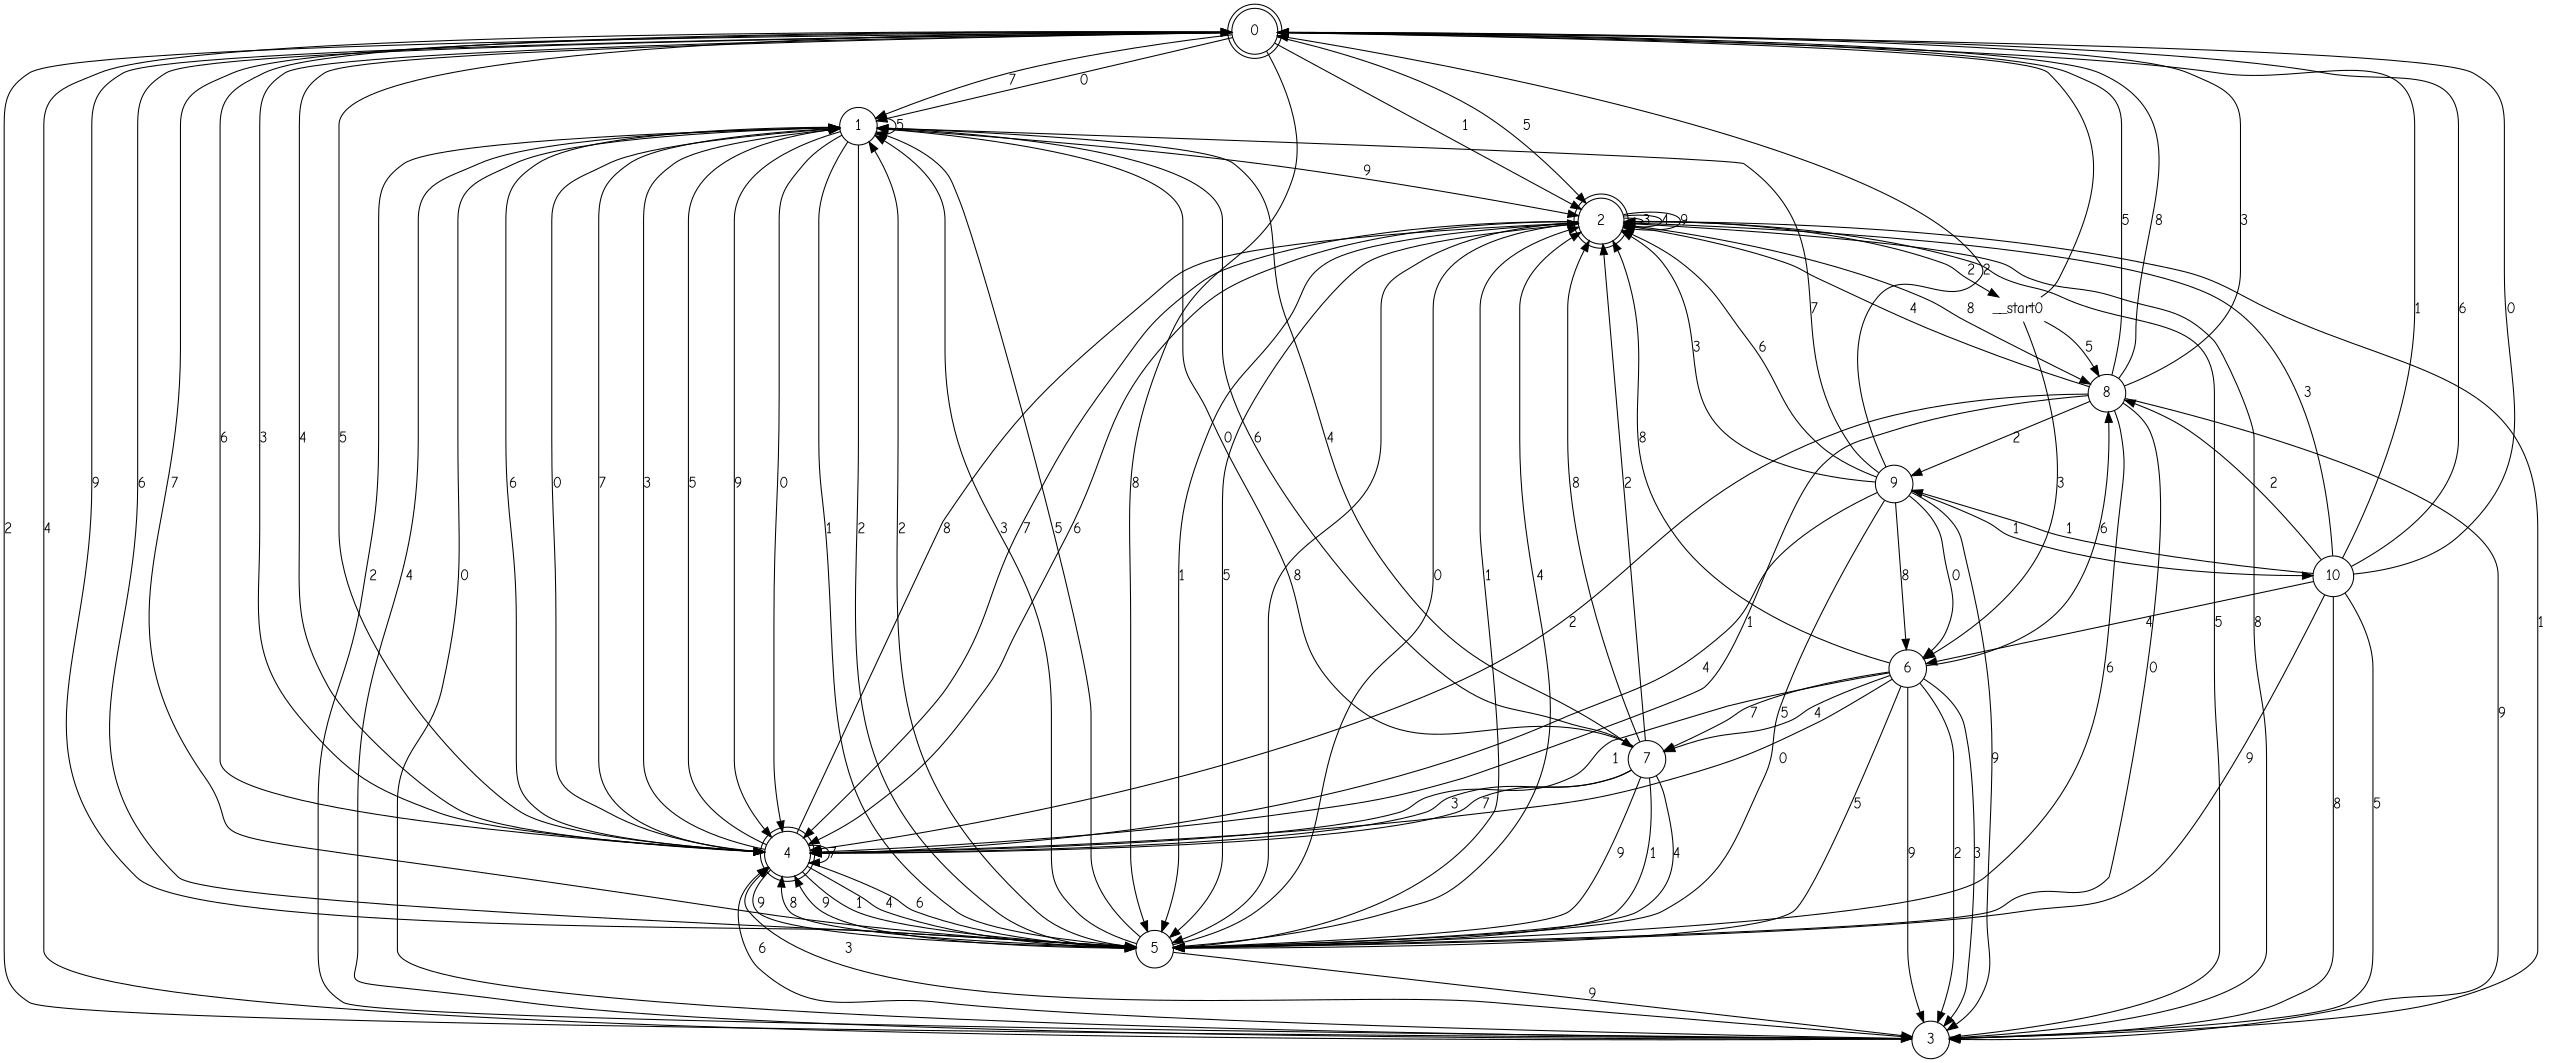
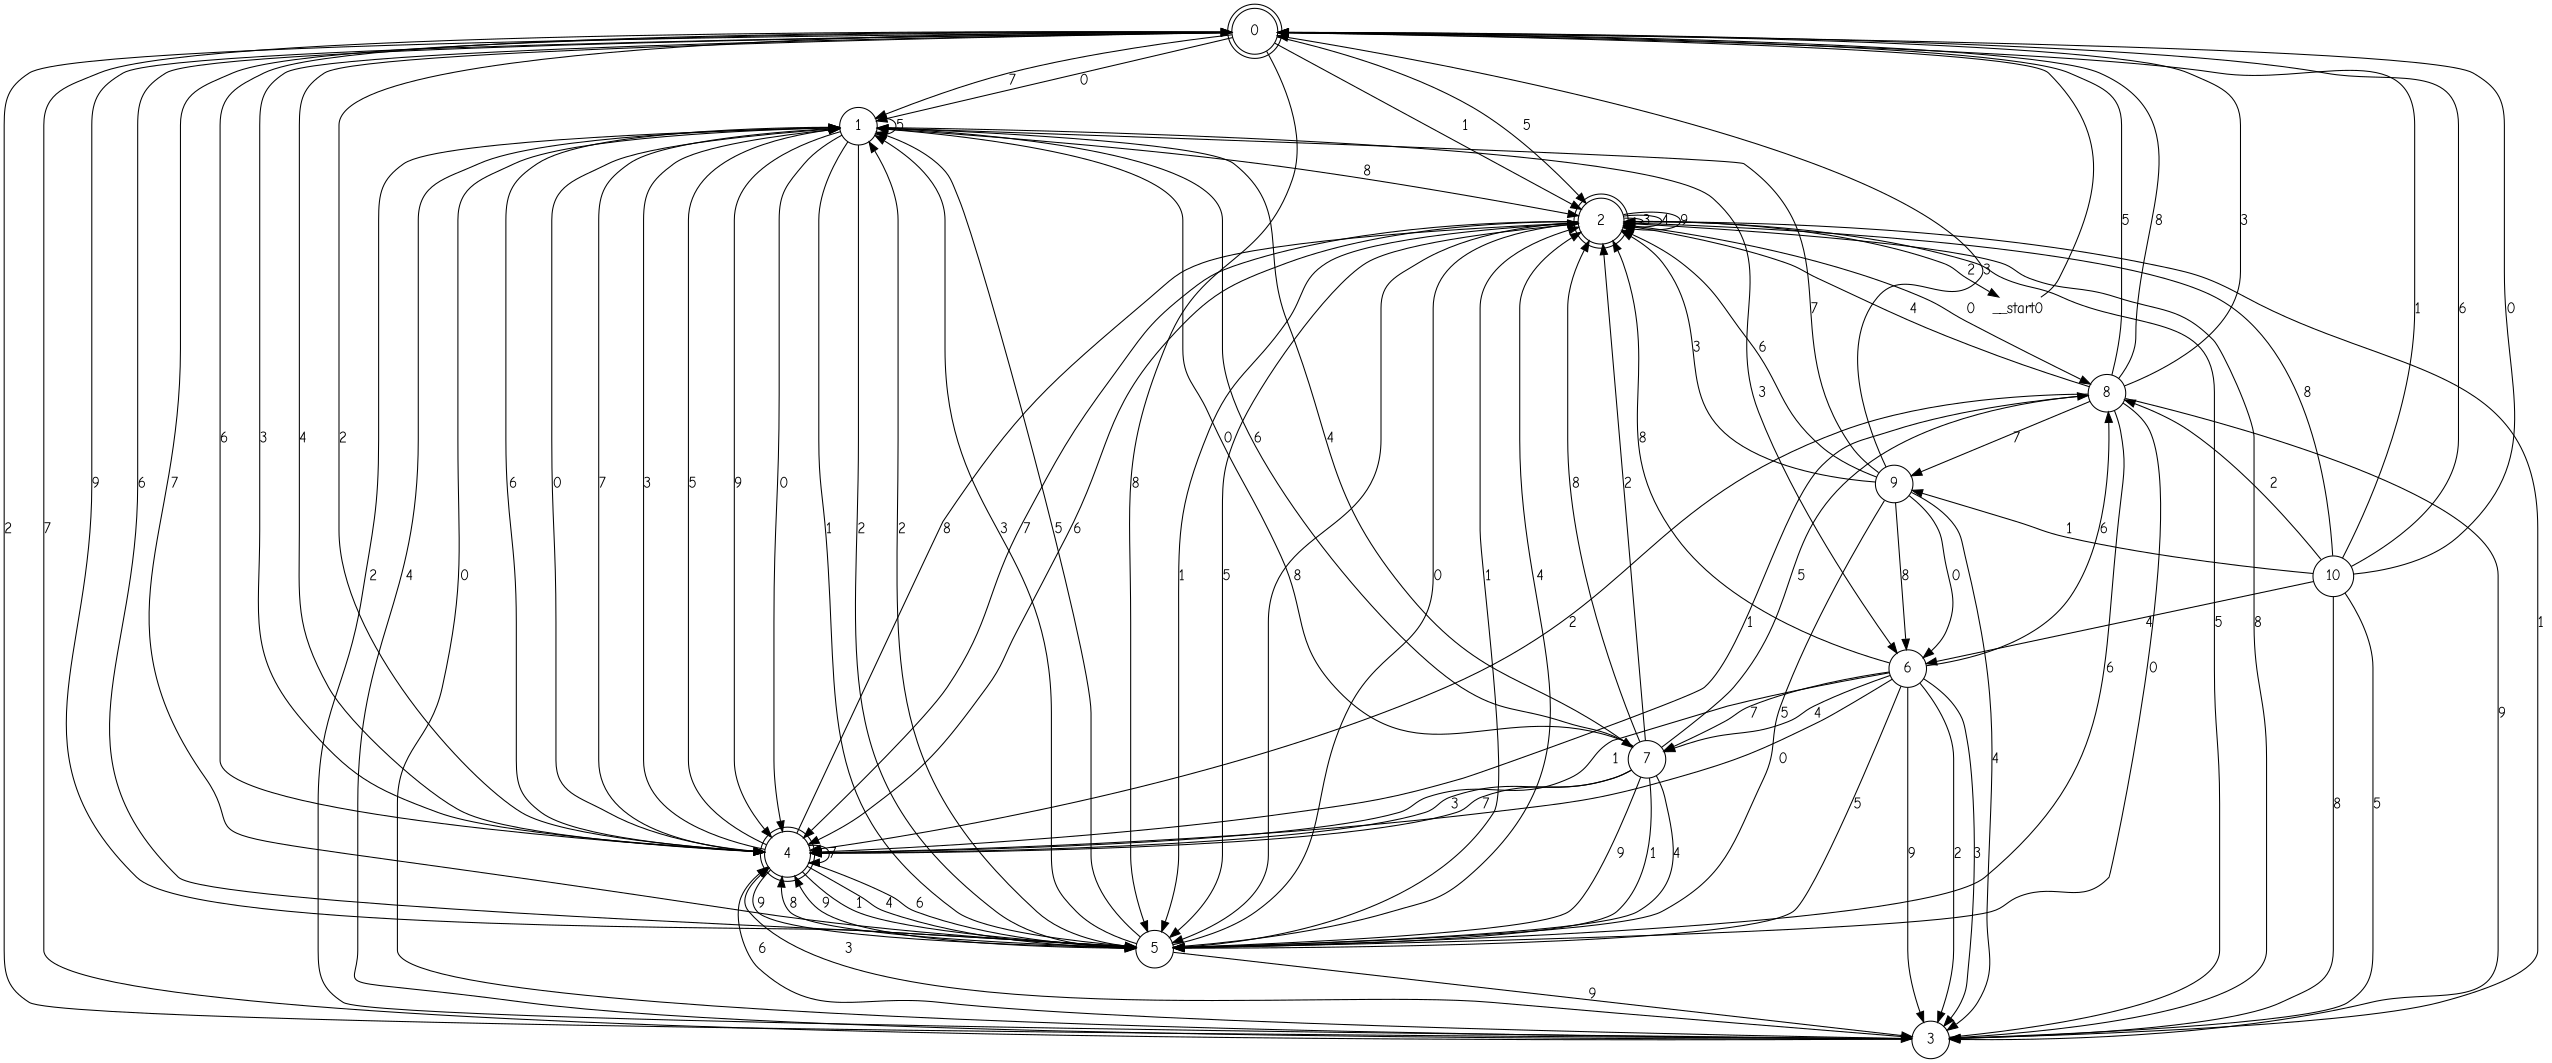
(1367, 172) -> (1367, 172)
(1987, 271) -> (1987, 271)
(1971, 309) -> (1971, 309)
(2073, 340) -> (1820, 512)
(2308, 393) -> (2308, 393)
(343, 439) -> (343, 439)
(2017, 439) -> (2017, 439)
(2054, 510) -> (1578, 164)
(47, 529) -> (47, 529)
(2101, 559) -> none
(1995, 759) -> (1995, 759)
(1392, 777) -> none
(2032, 910) -> none
